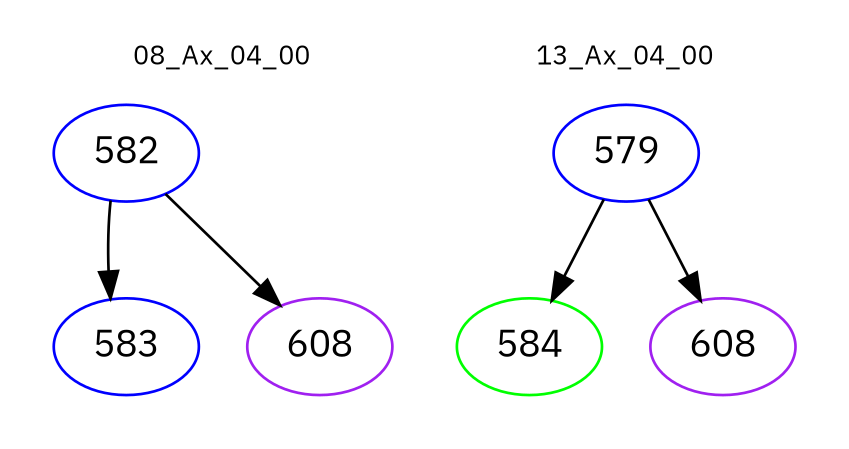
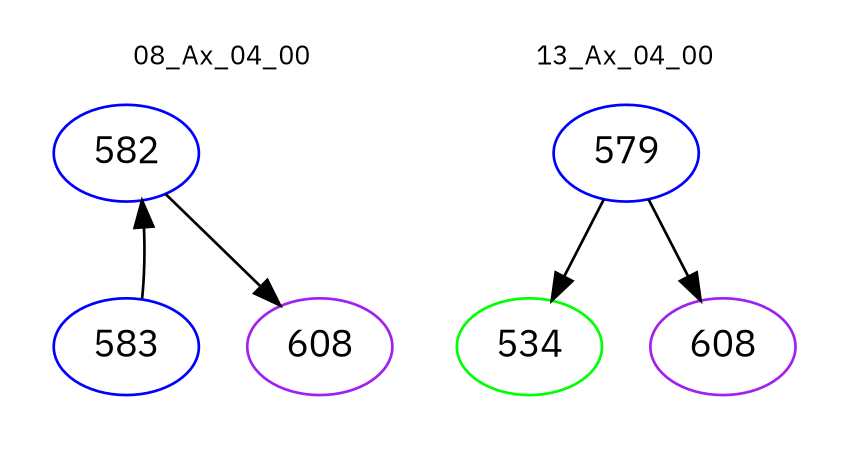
(108, 236) -> (144, 263)
(529, 347) -> (529, 347)
